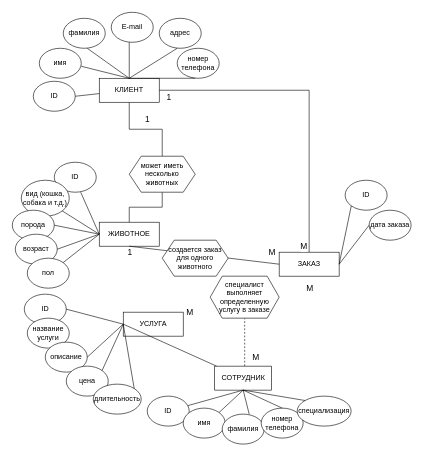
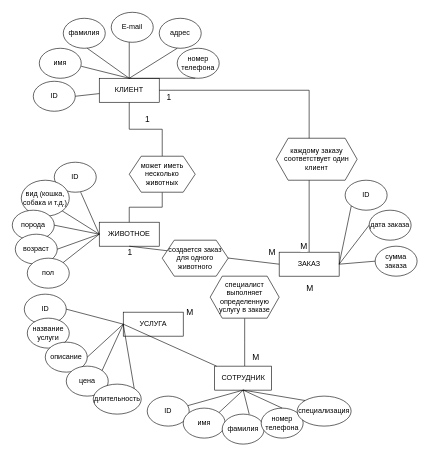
none -> (317, 159)
none -> (396, 261)
none -> (358, 263)
(245, 342) -> (245, 342)
